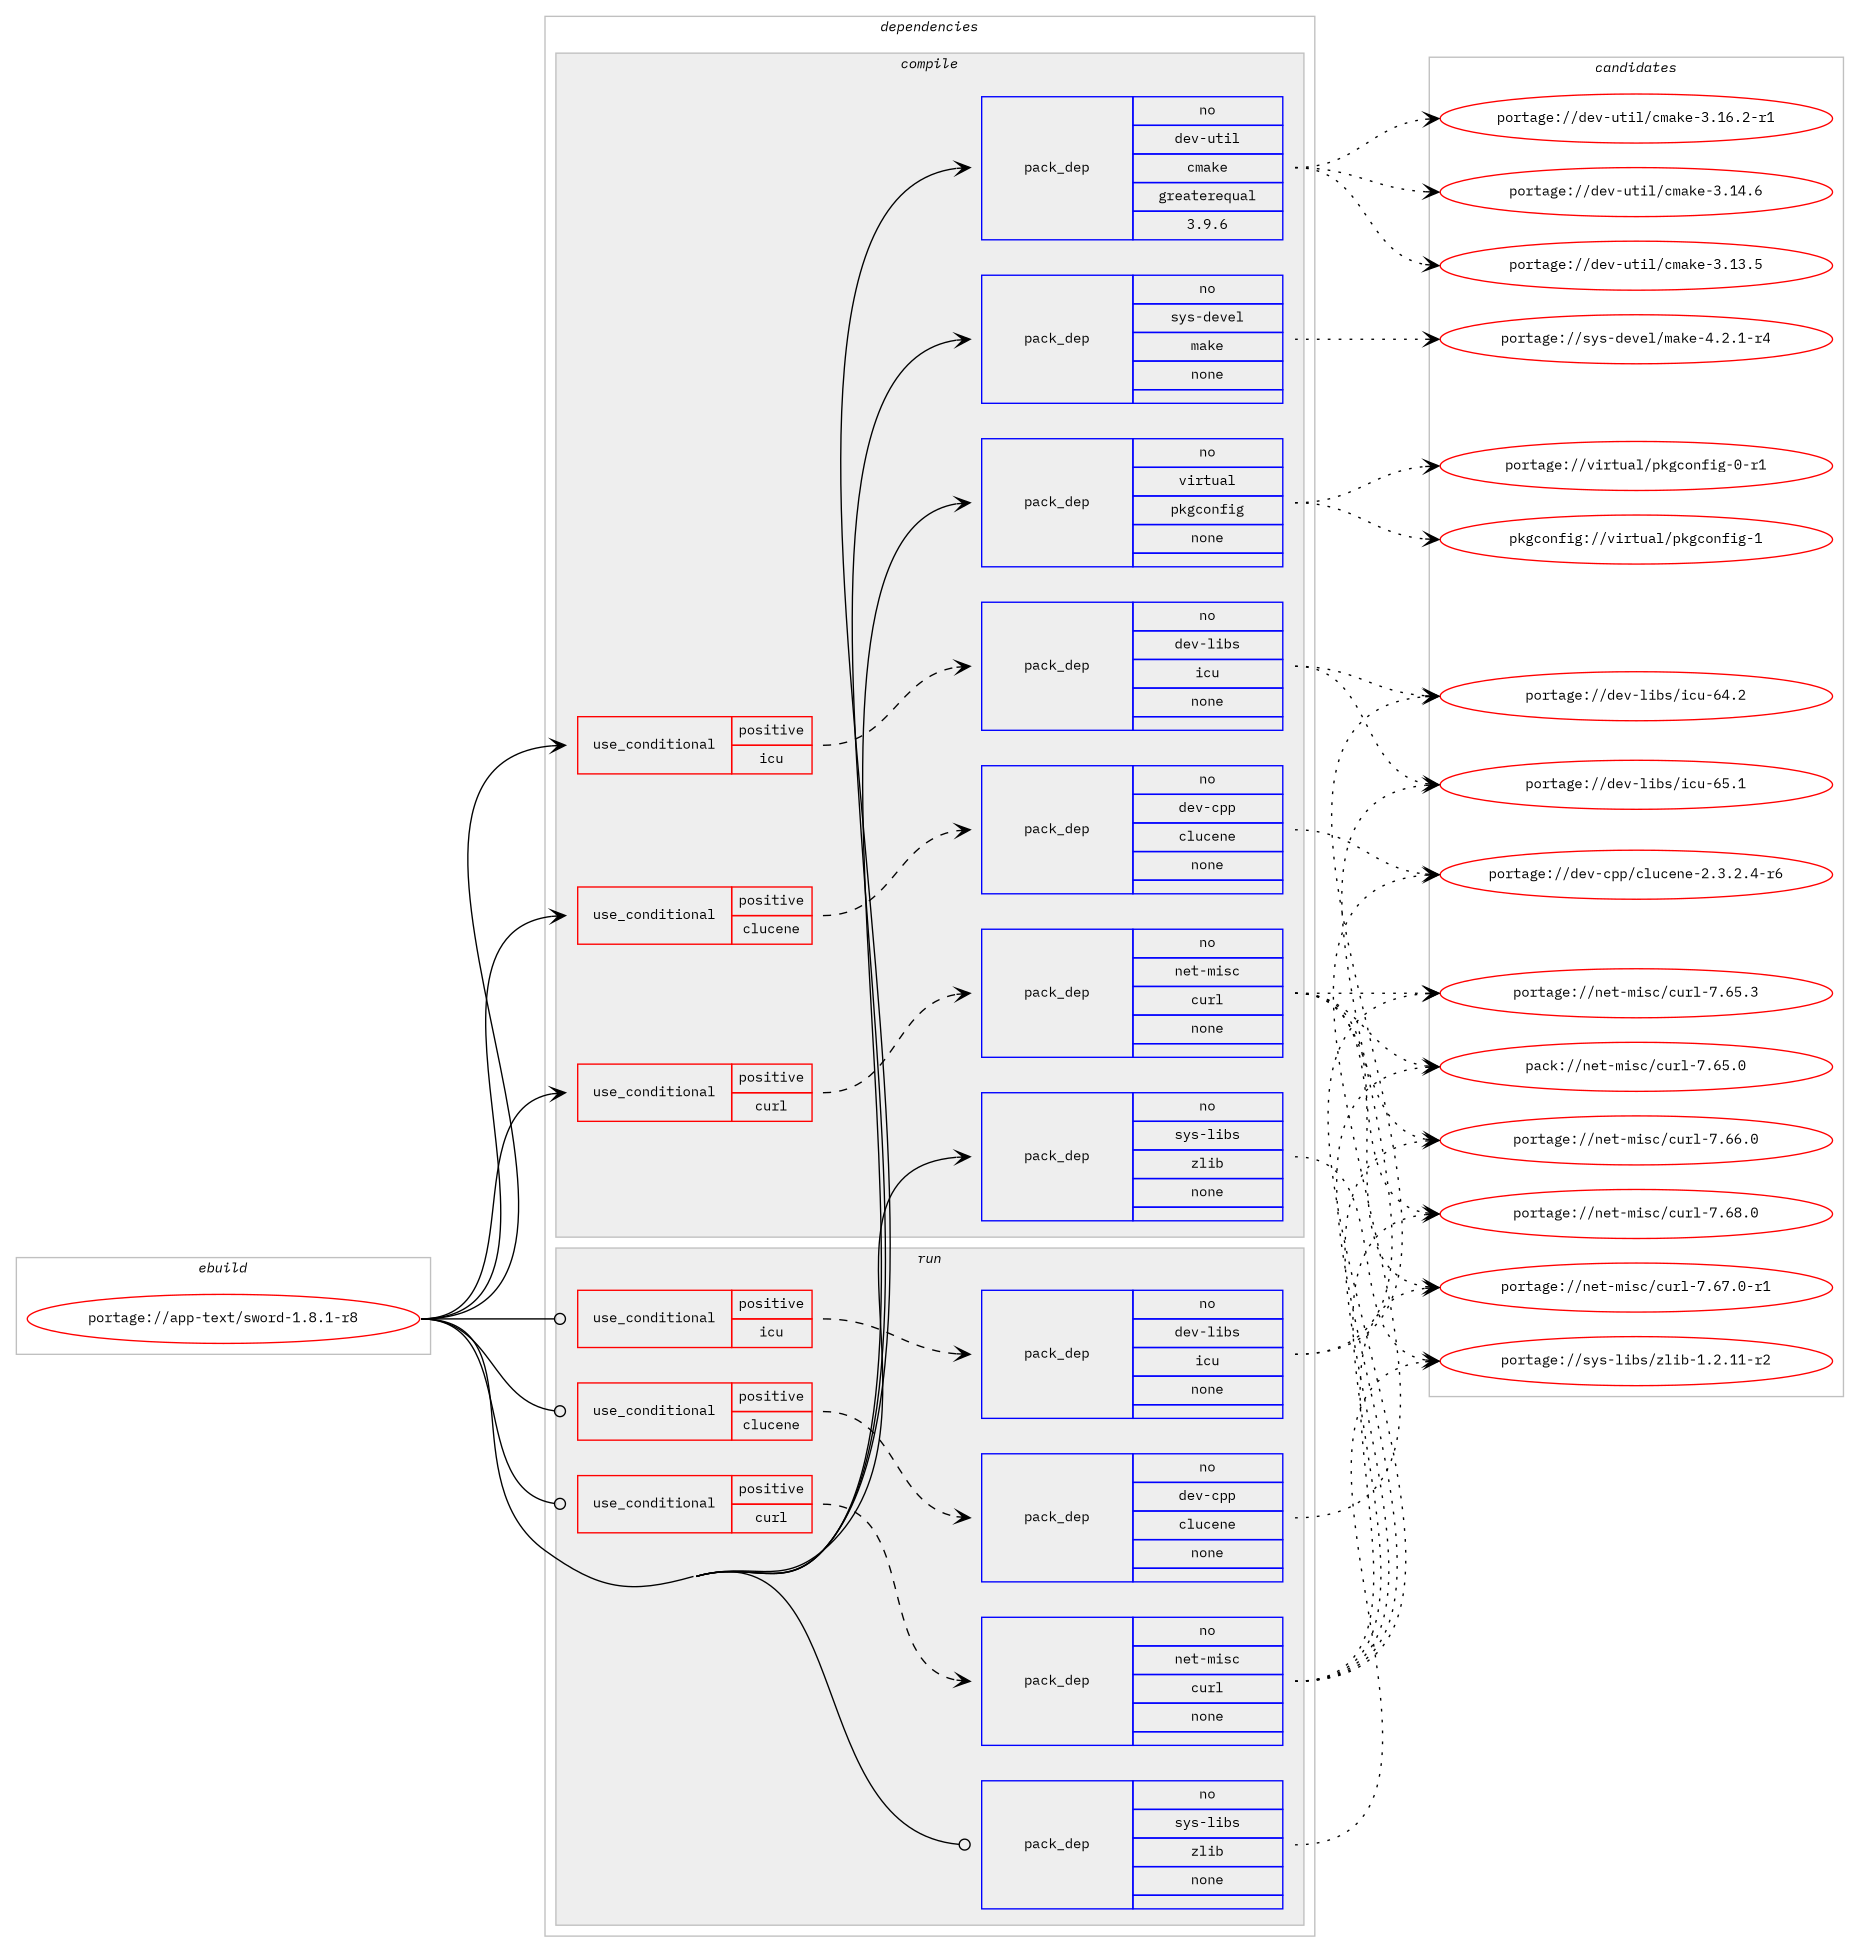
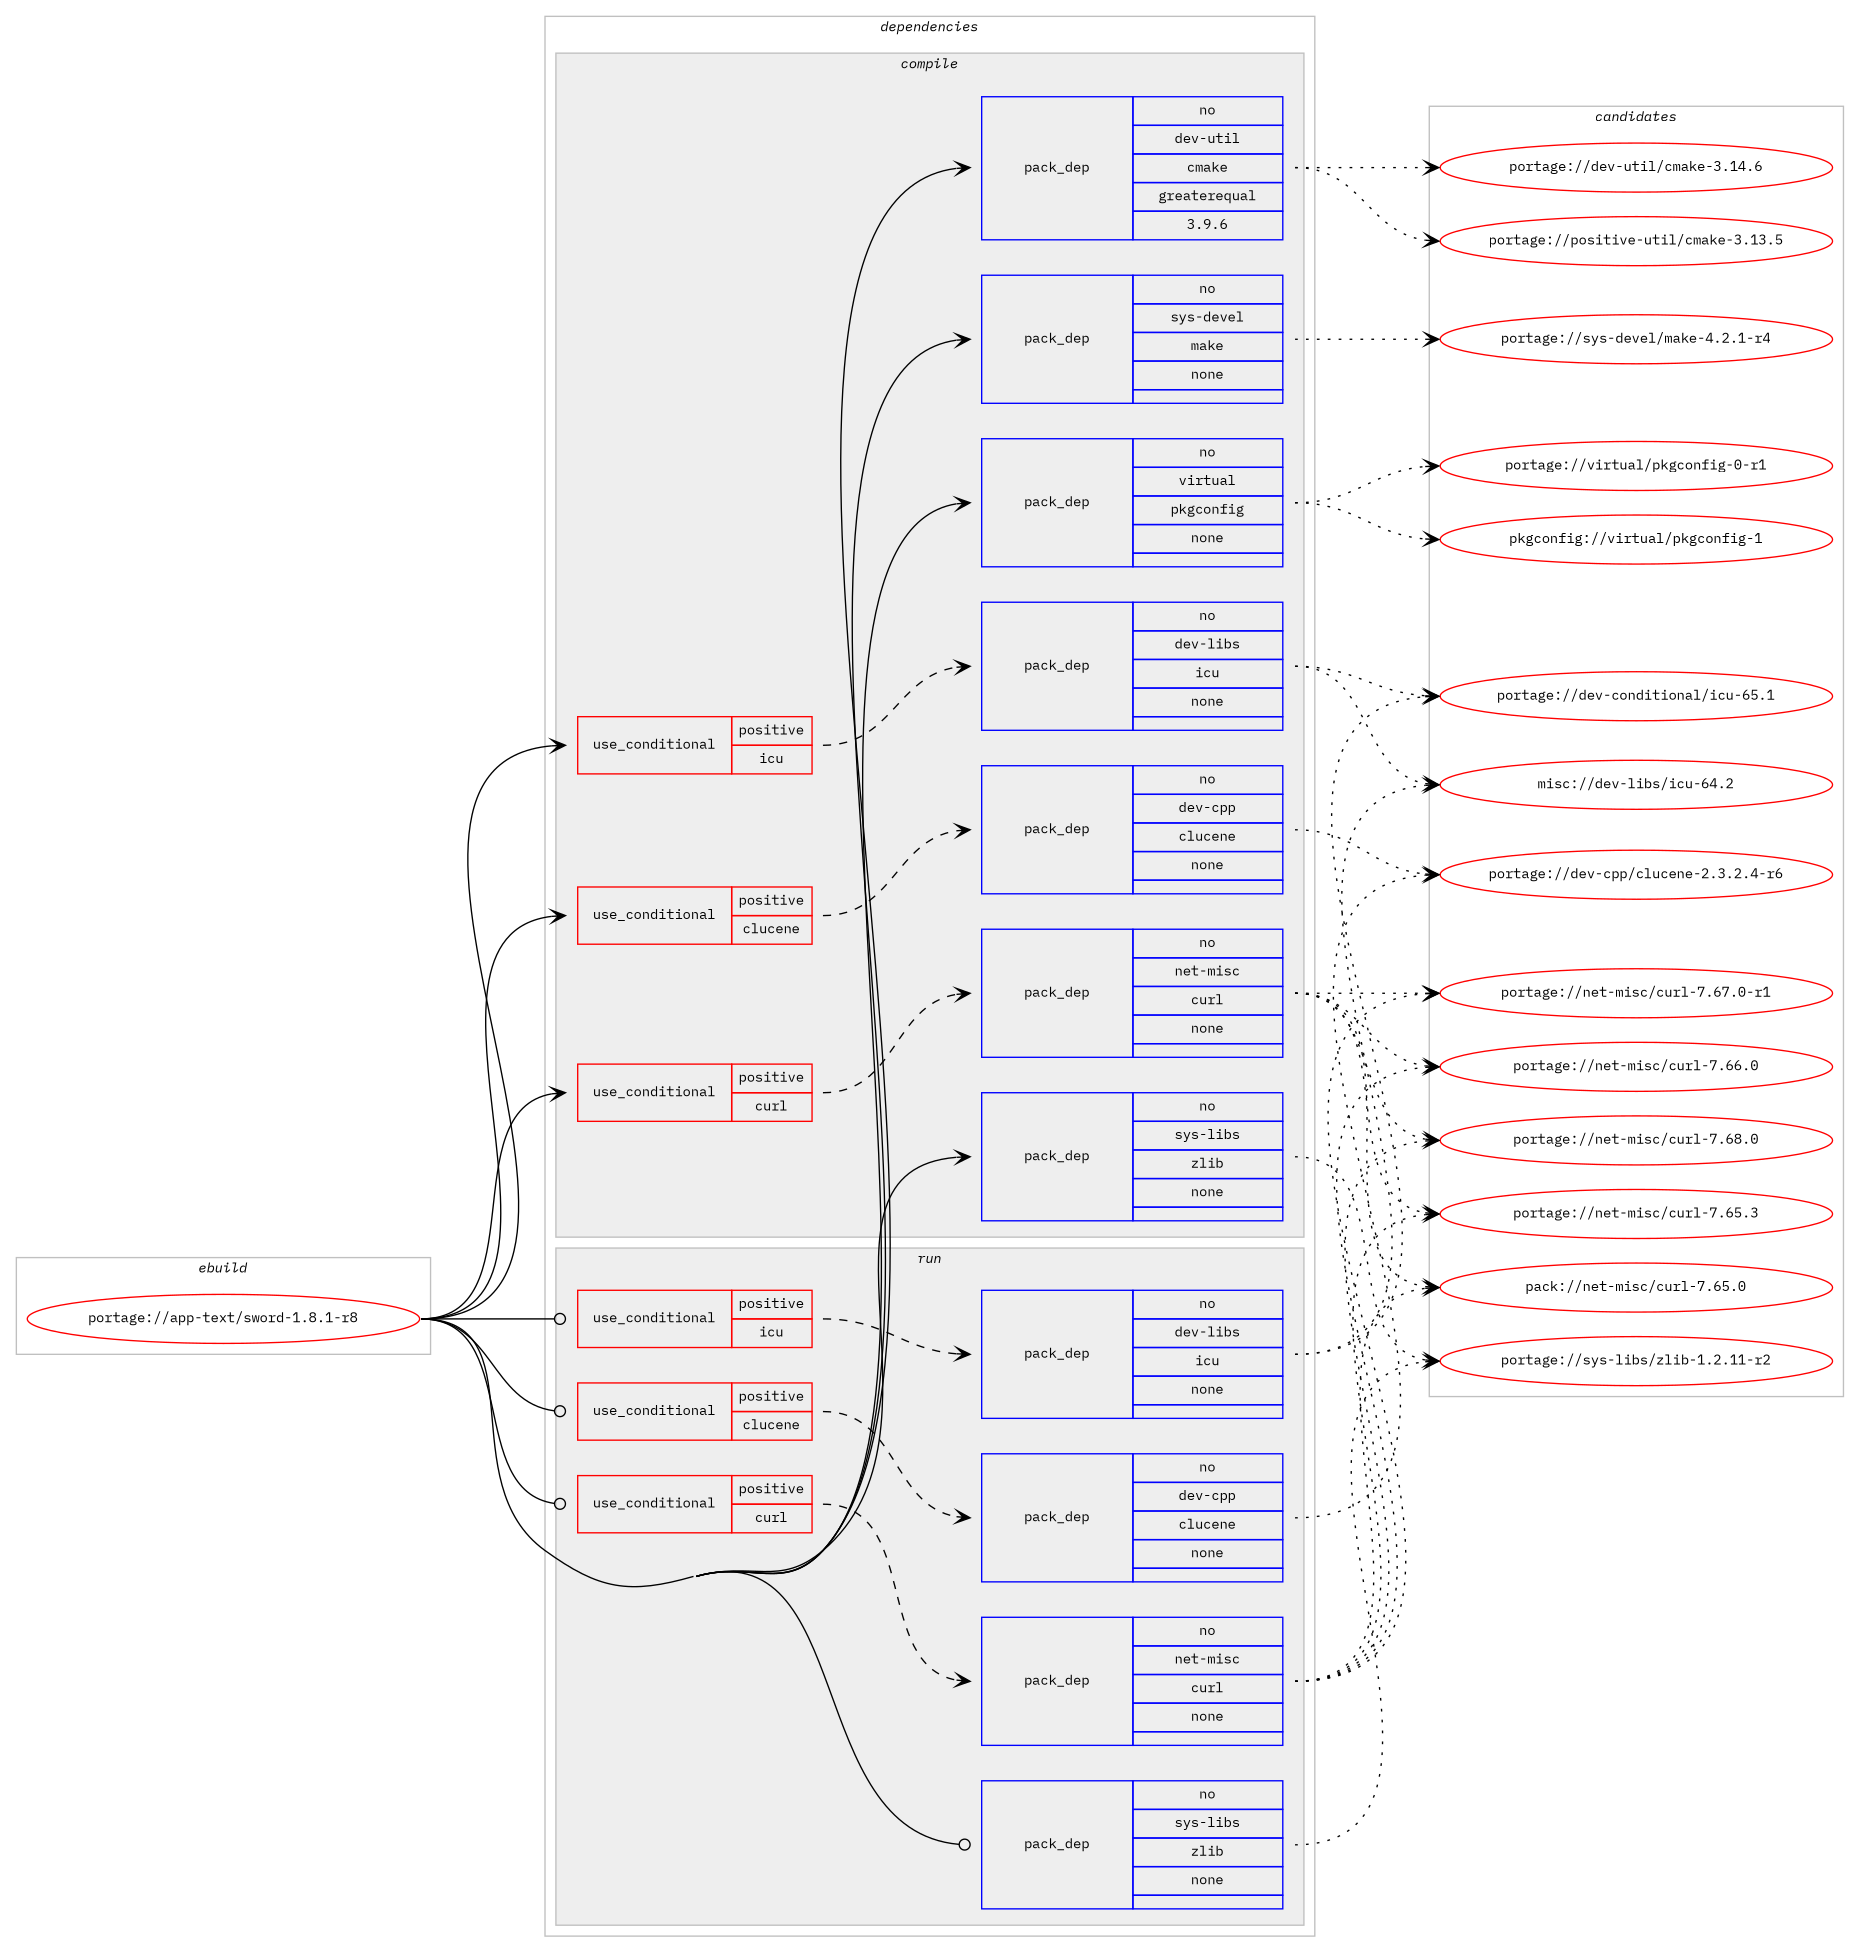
(1636, 119) -> none
(1636, 266) -> (1636, 241)
(1636, 696) -> (1636, 785)
(1636, 785) -> (1636, 696)
